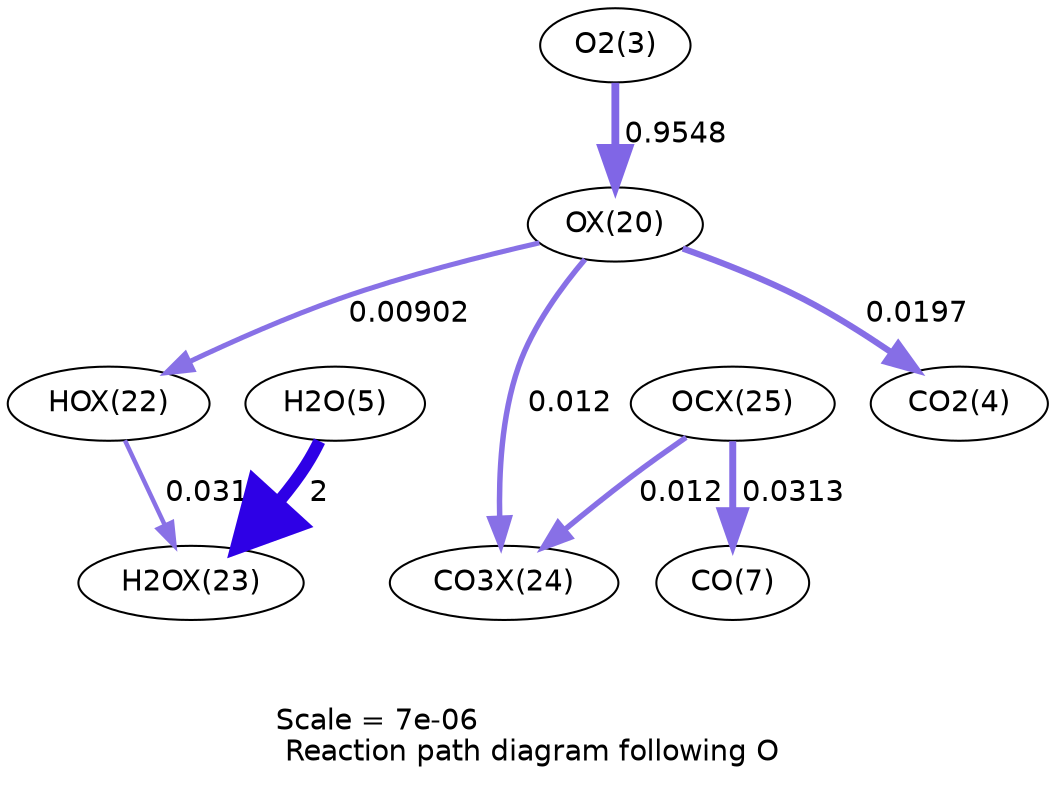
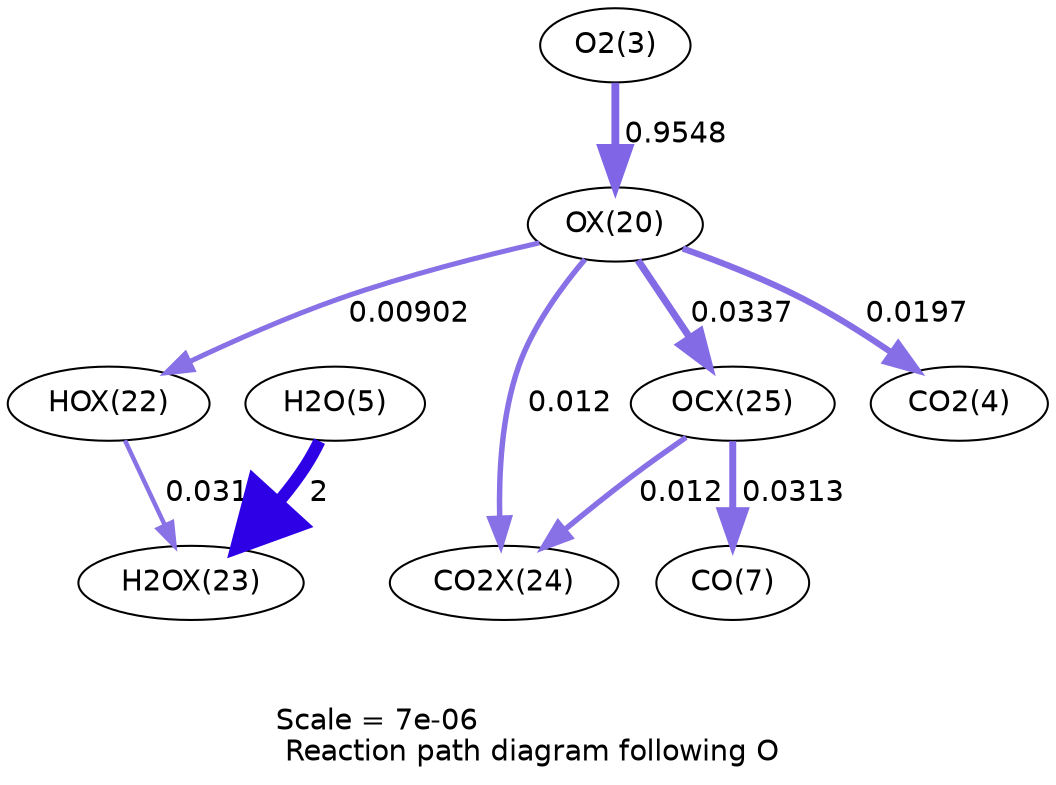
none -> (664, 299)
(504, 583) -> (504, 583)
